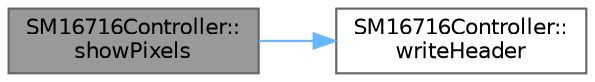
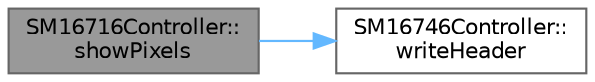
(461, 41) -> (461, 41)
